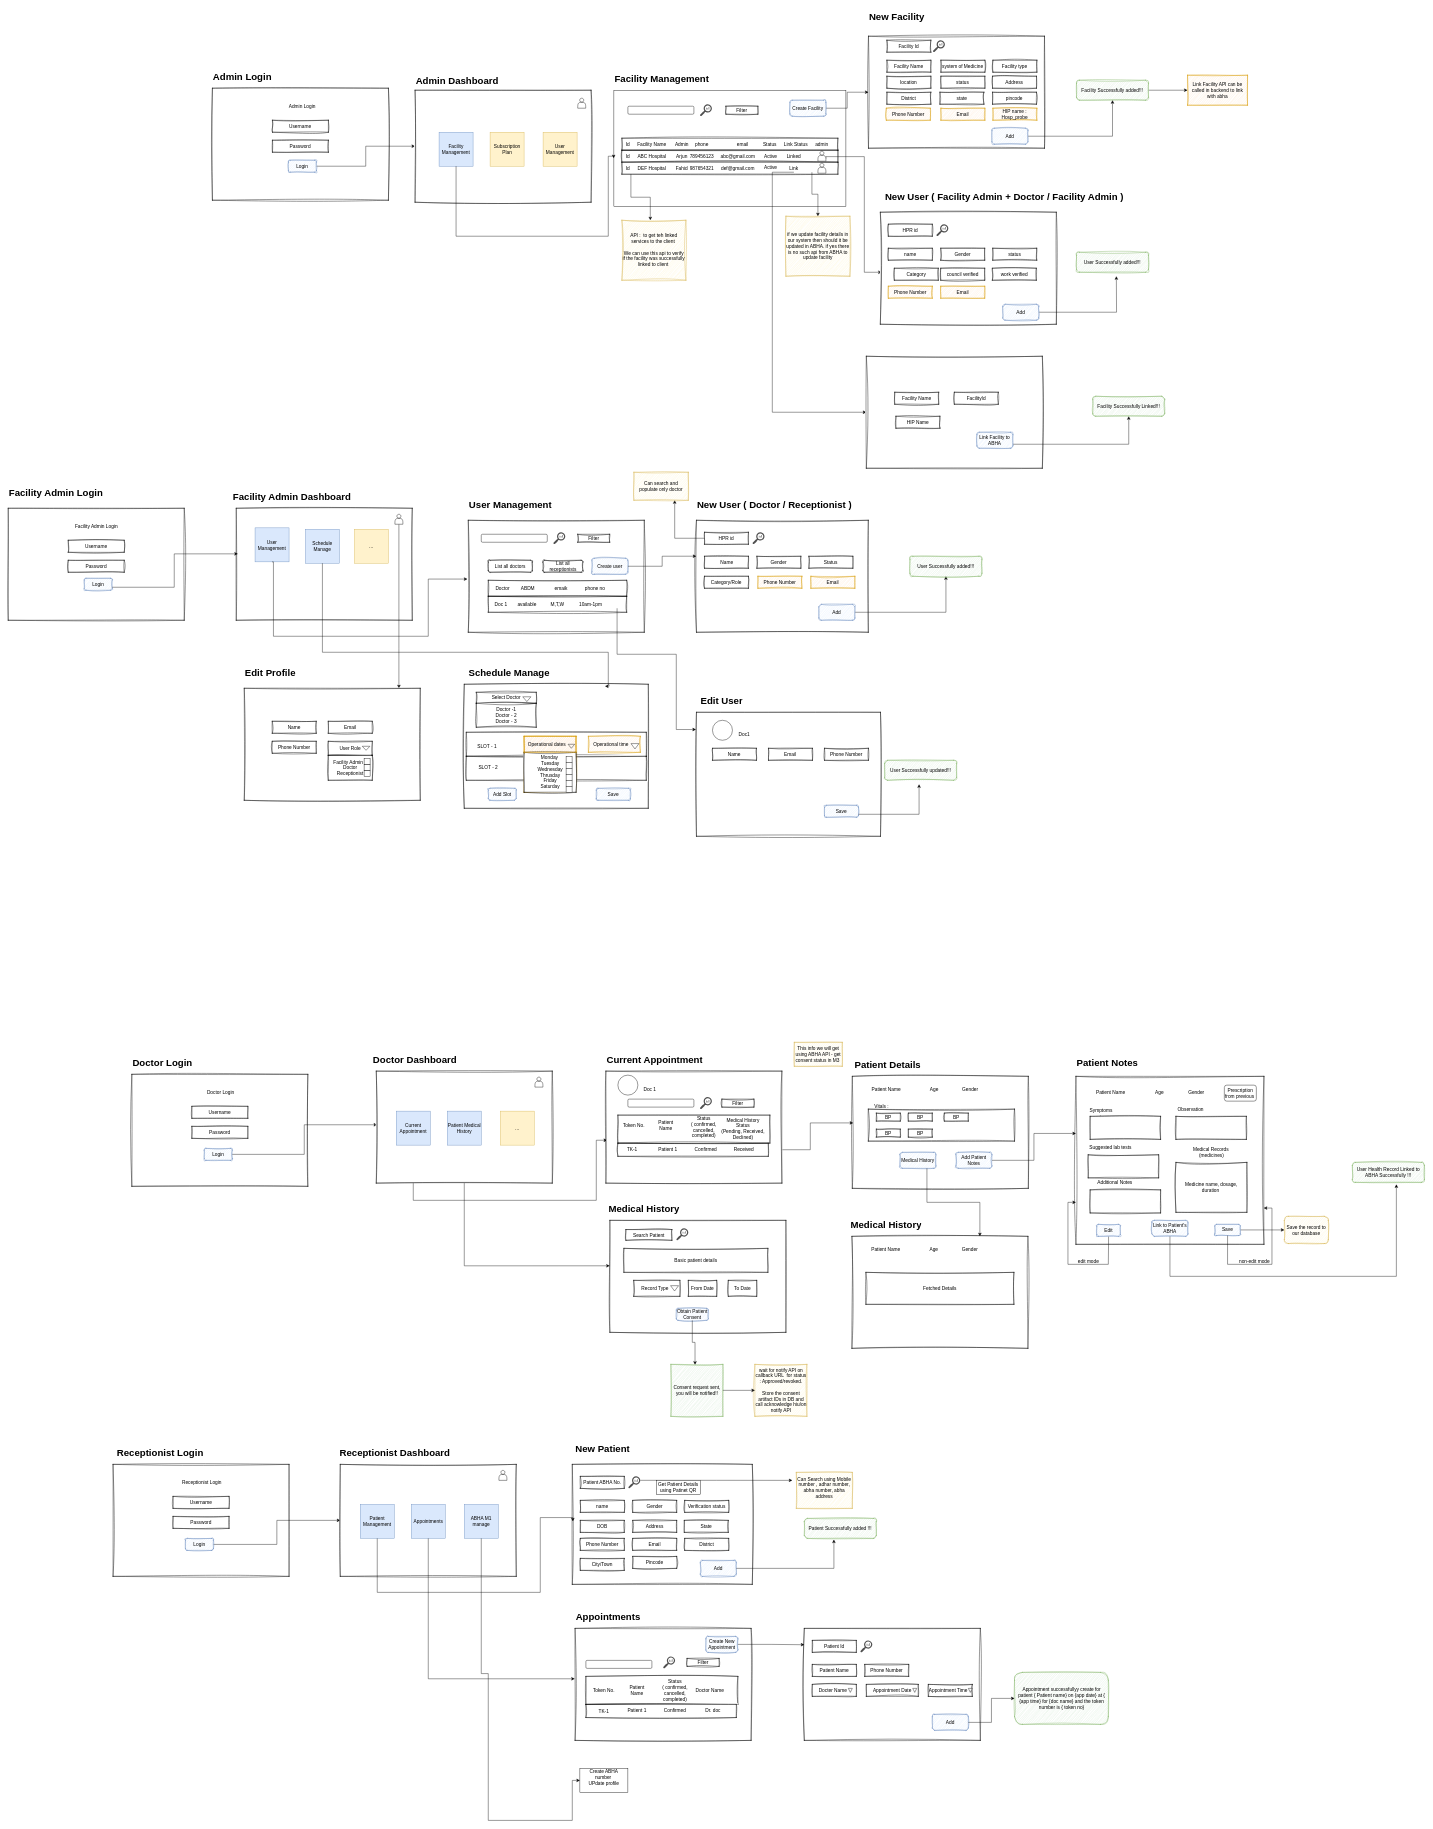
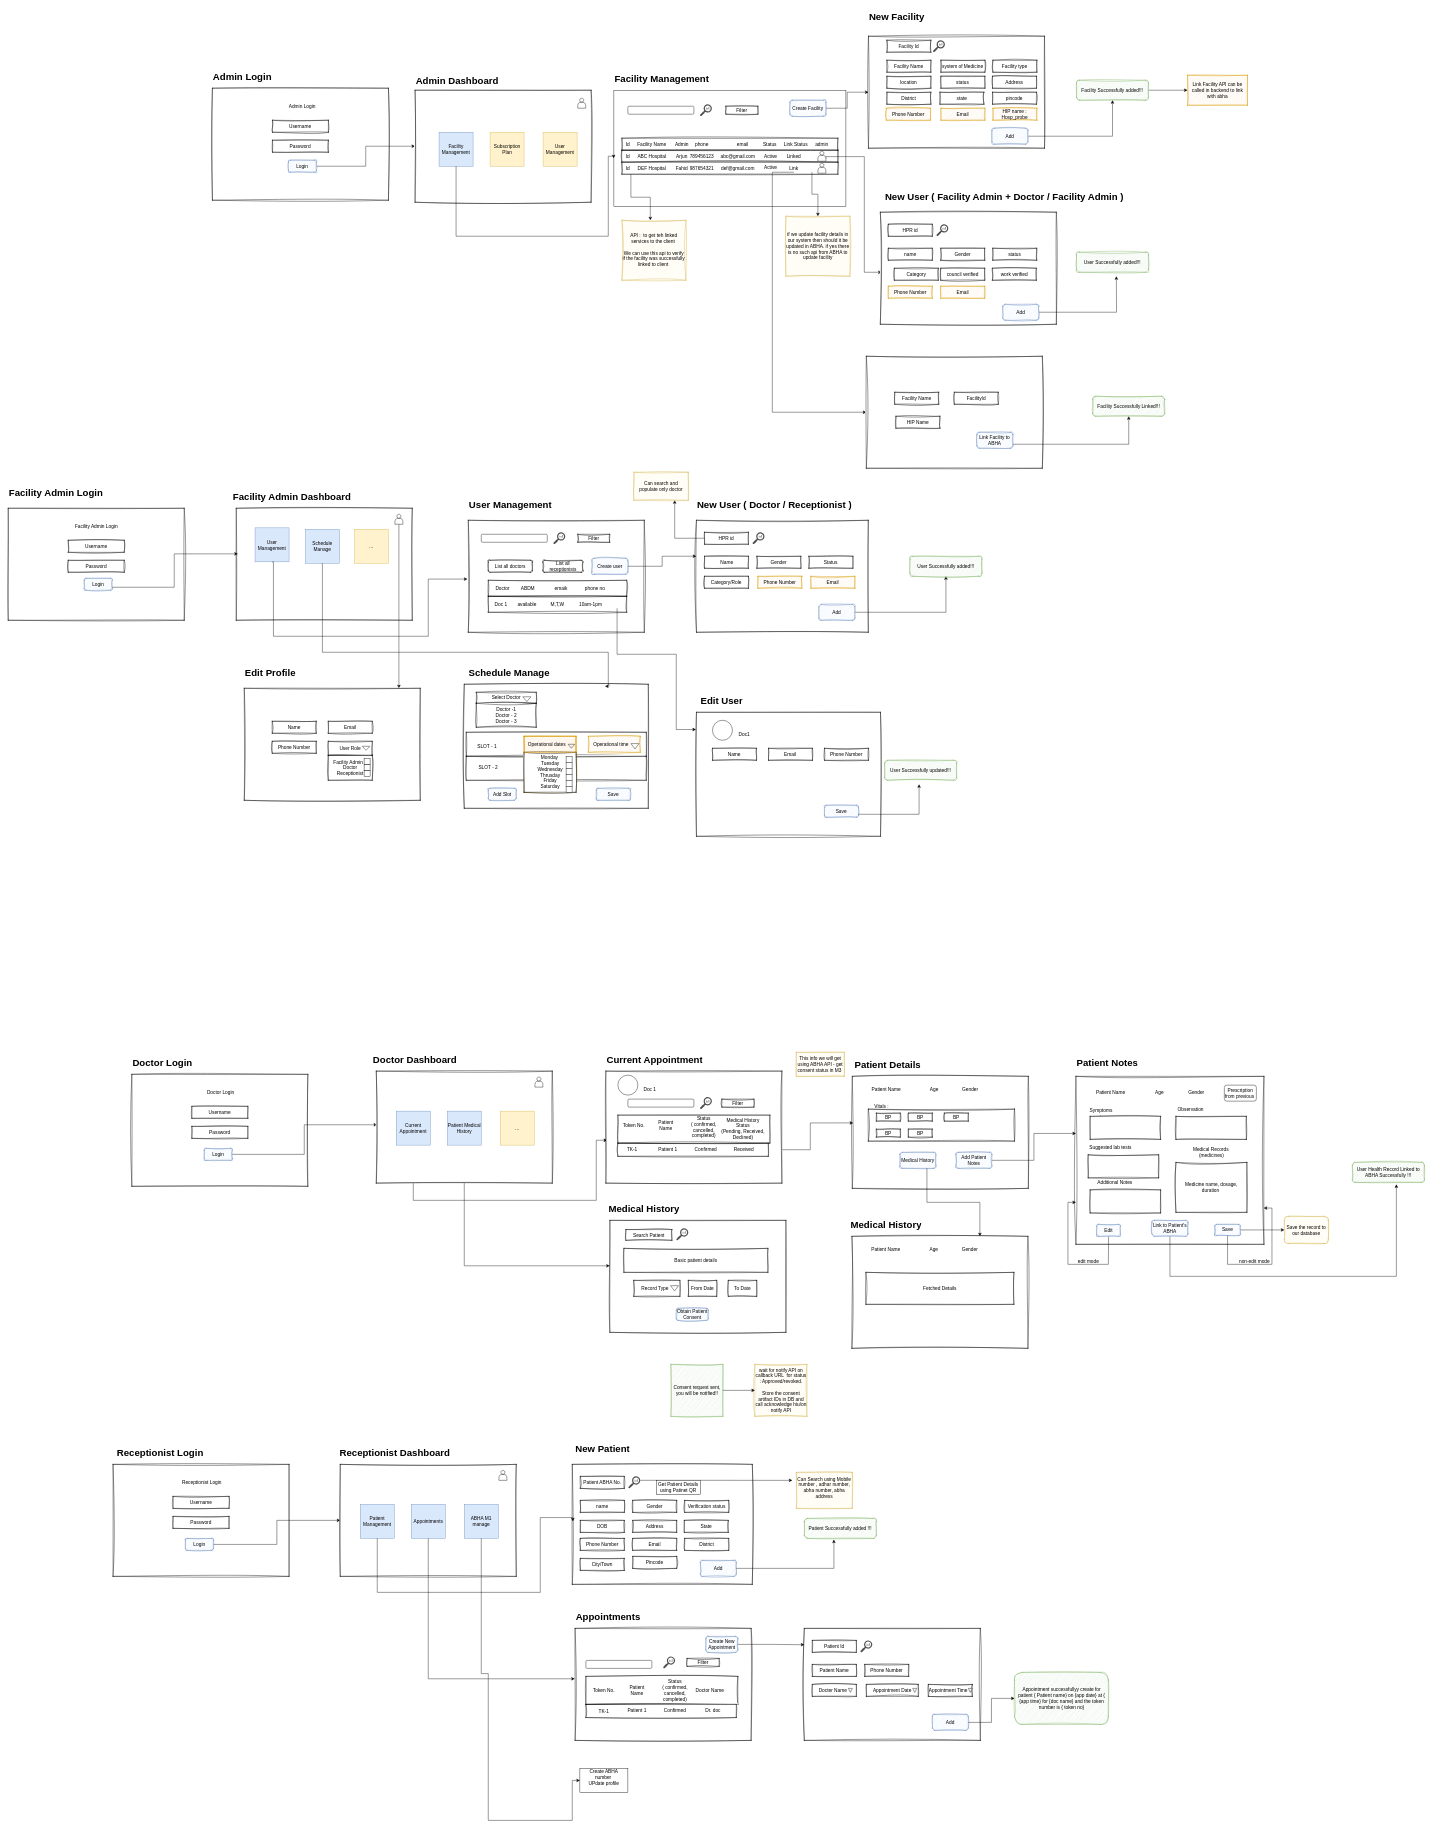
(818, 1054) -> (820, 1064)
(695, 1360) -> none
